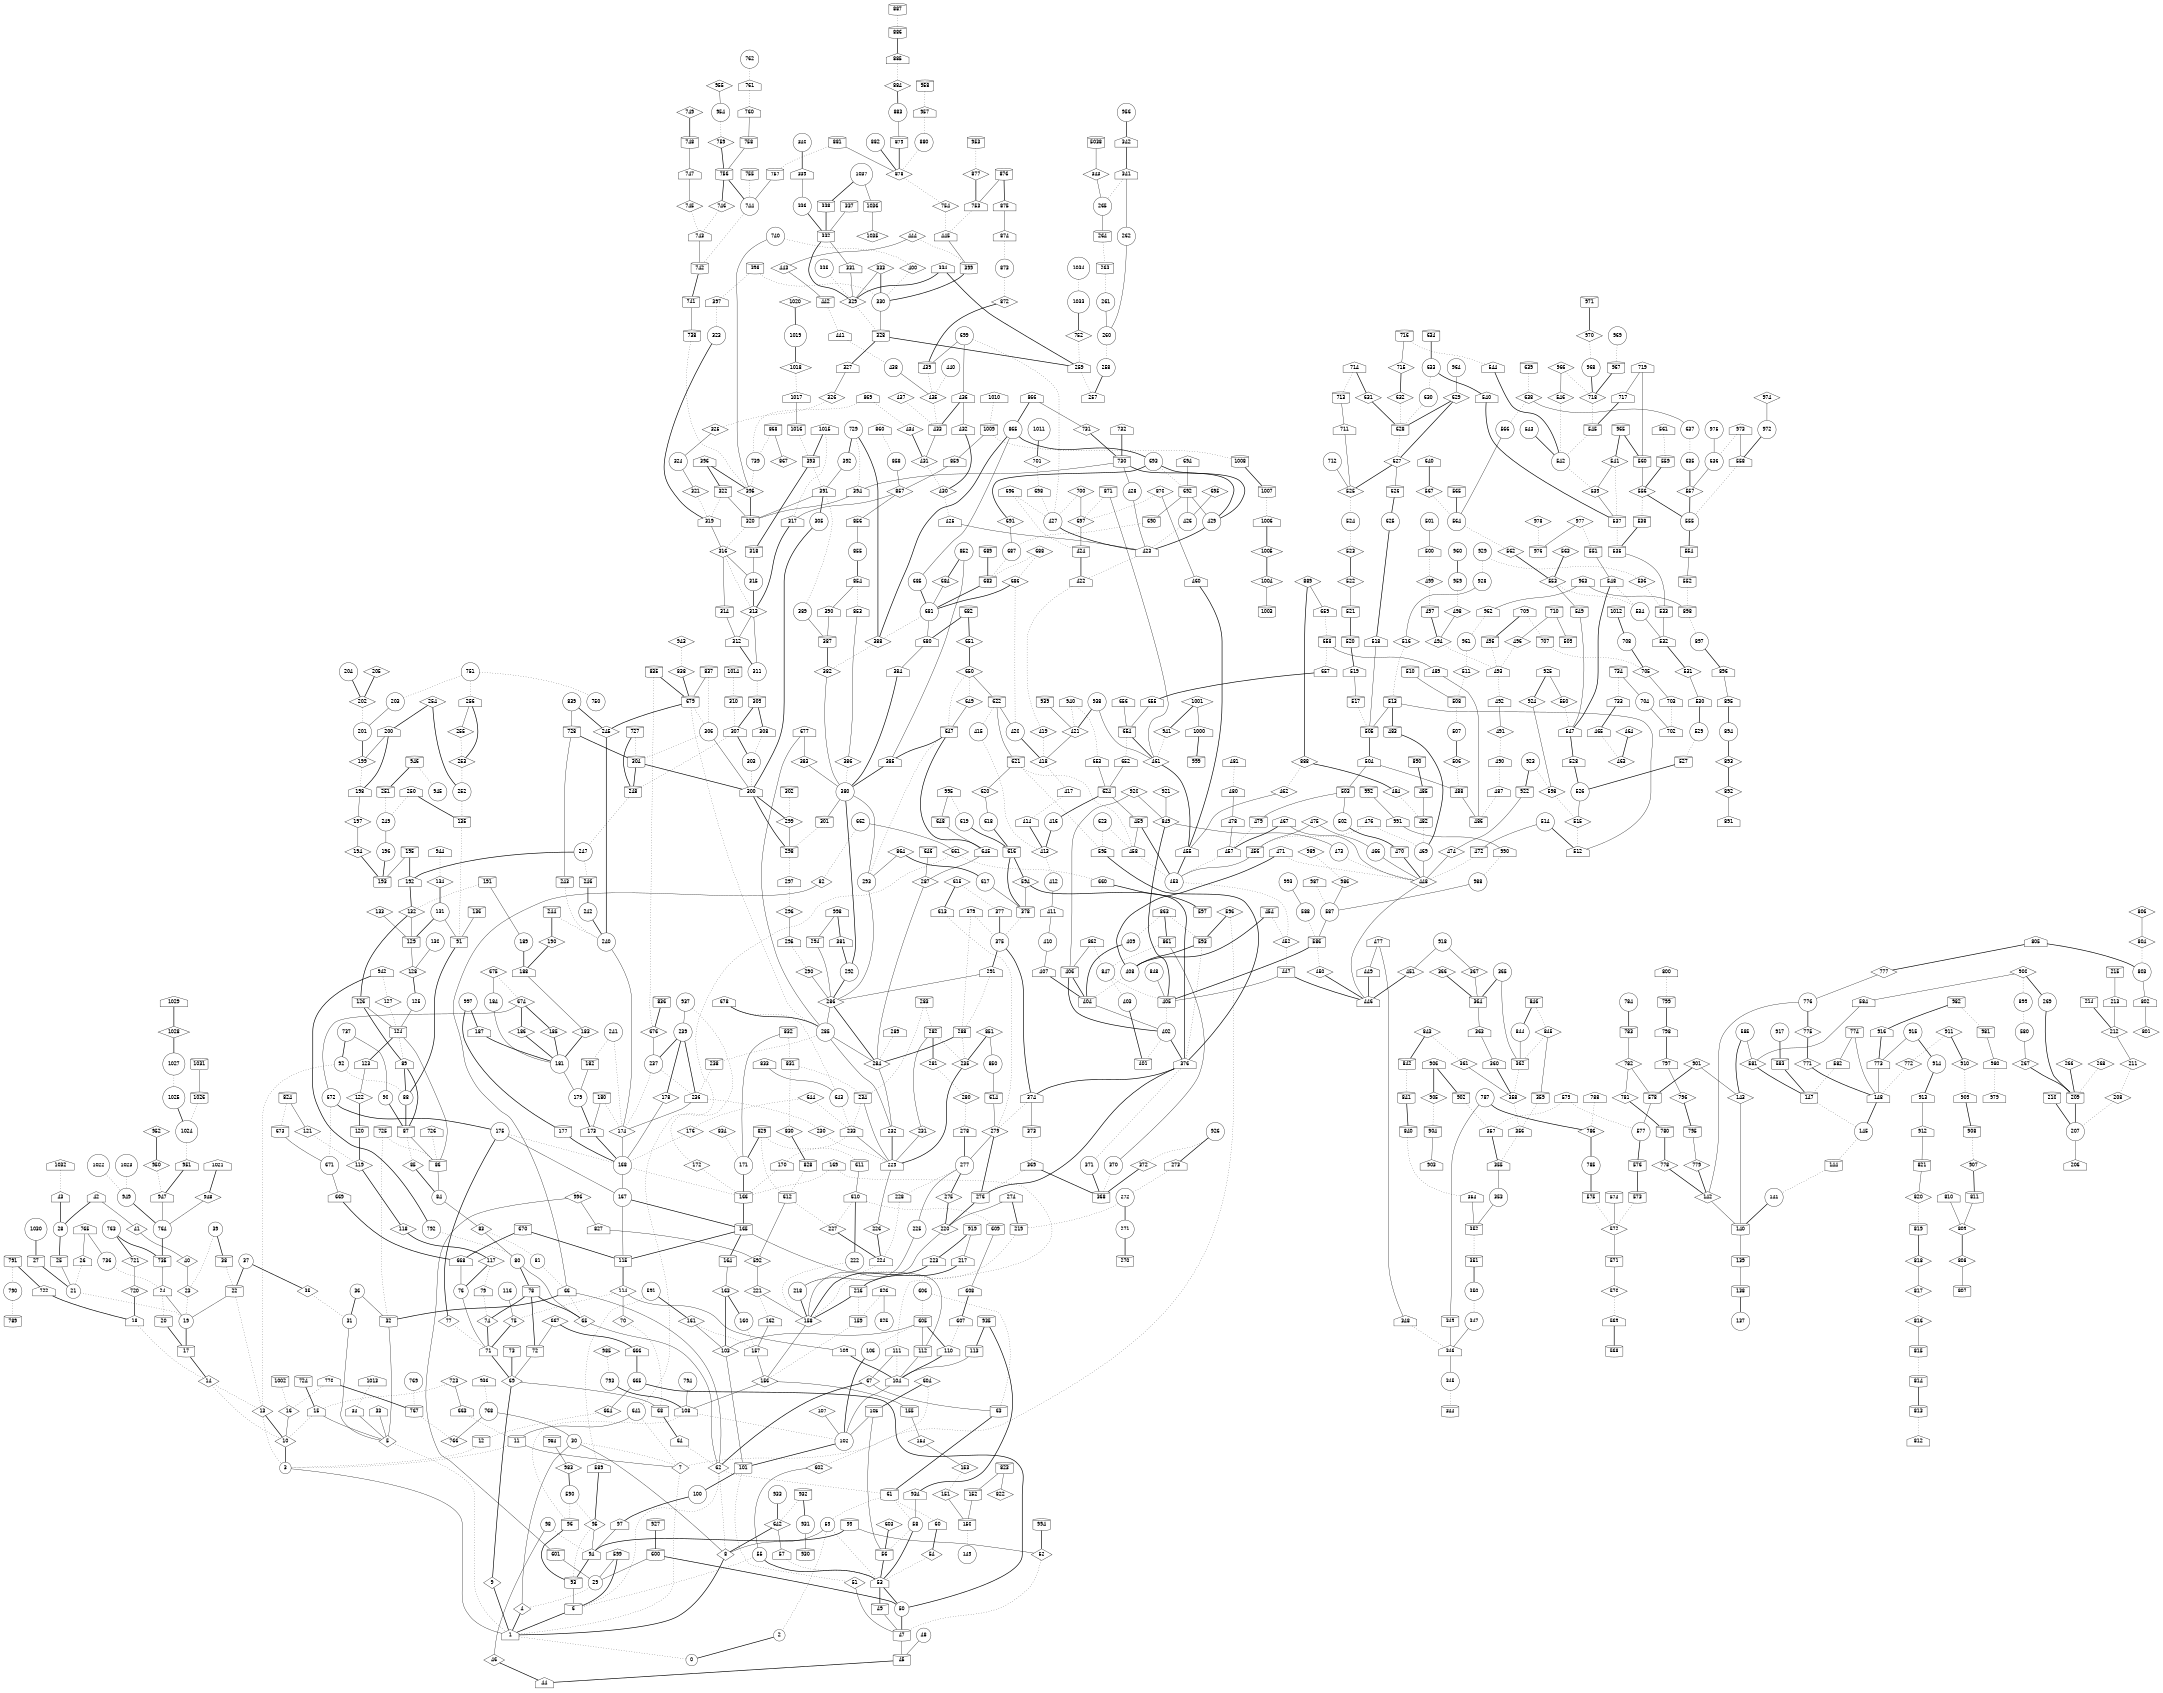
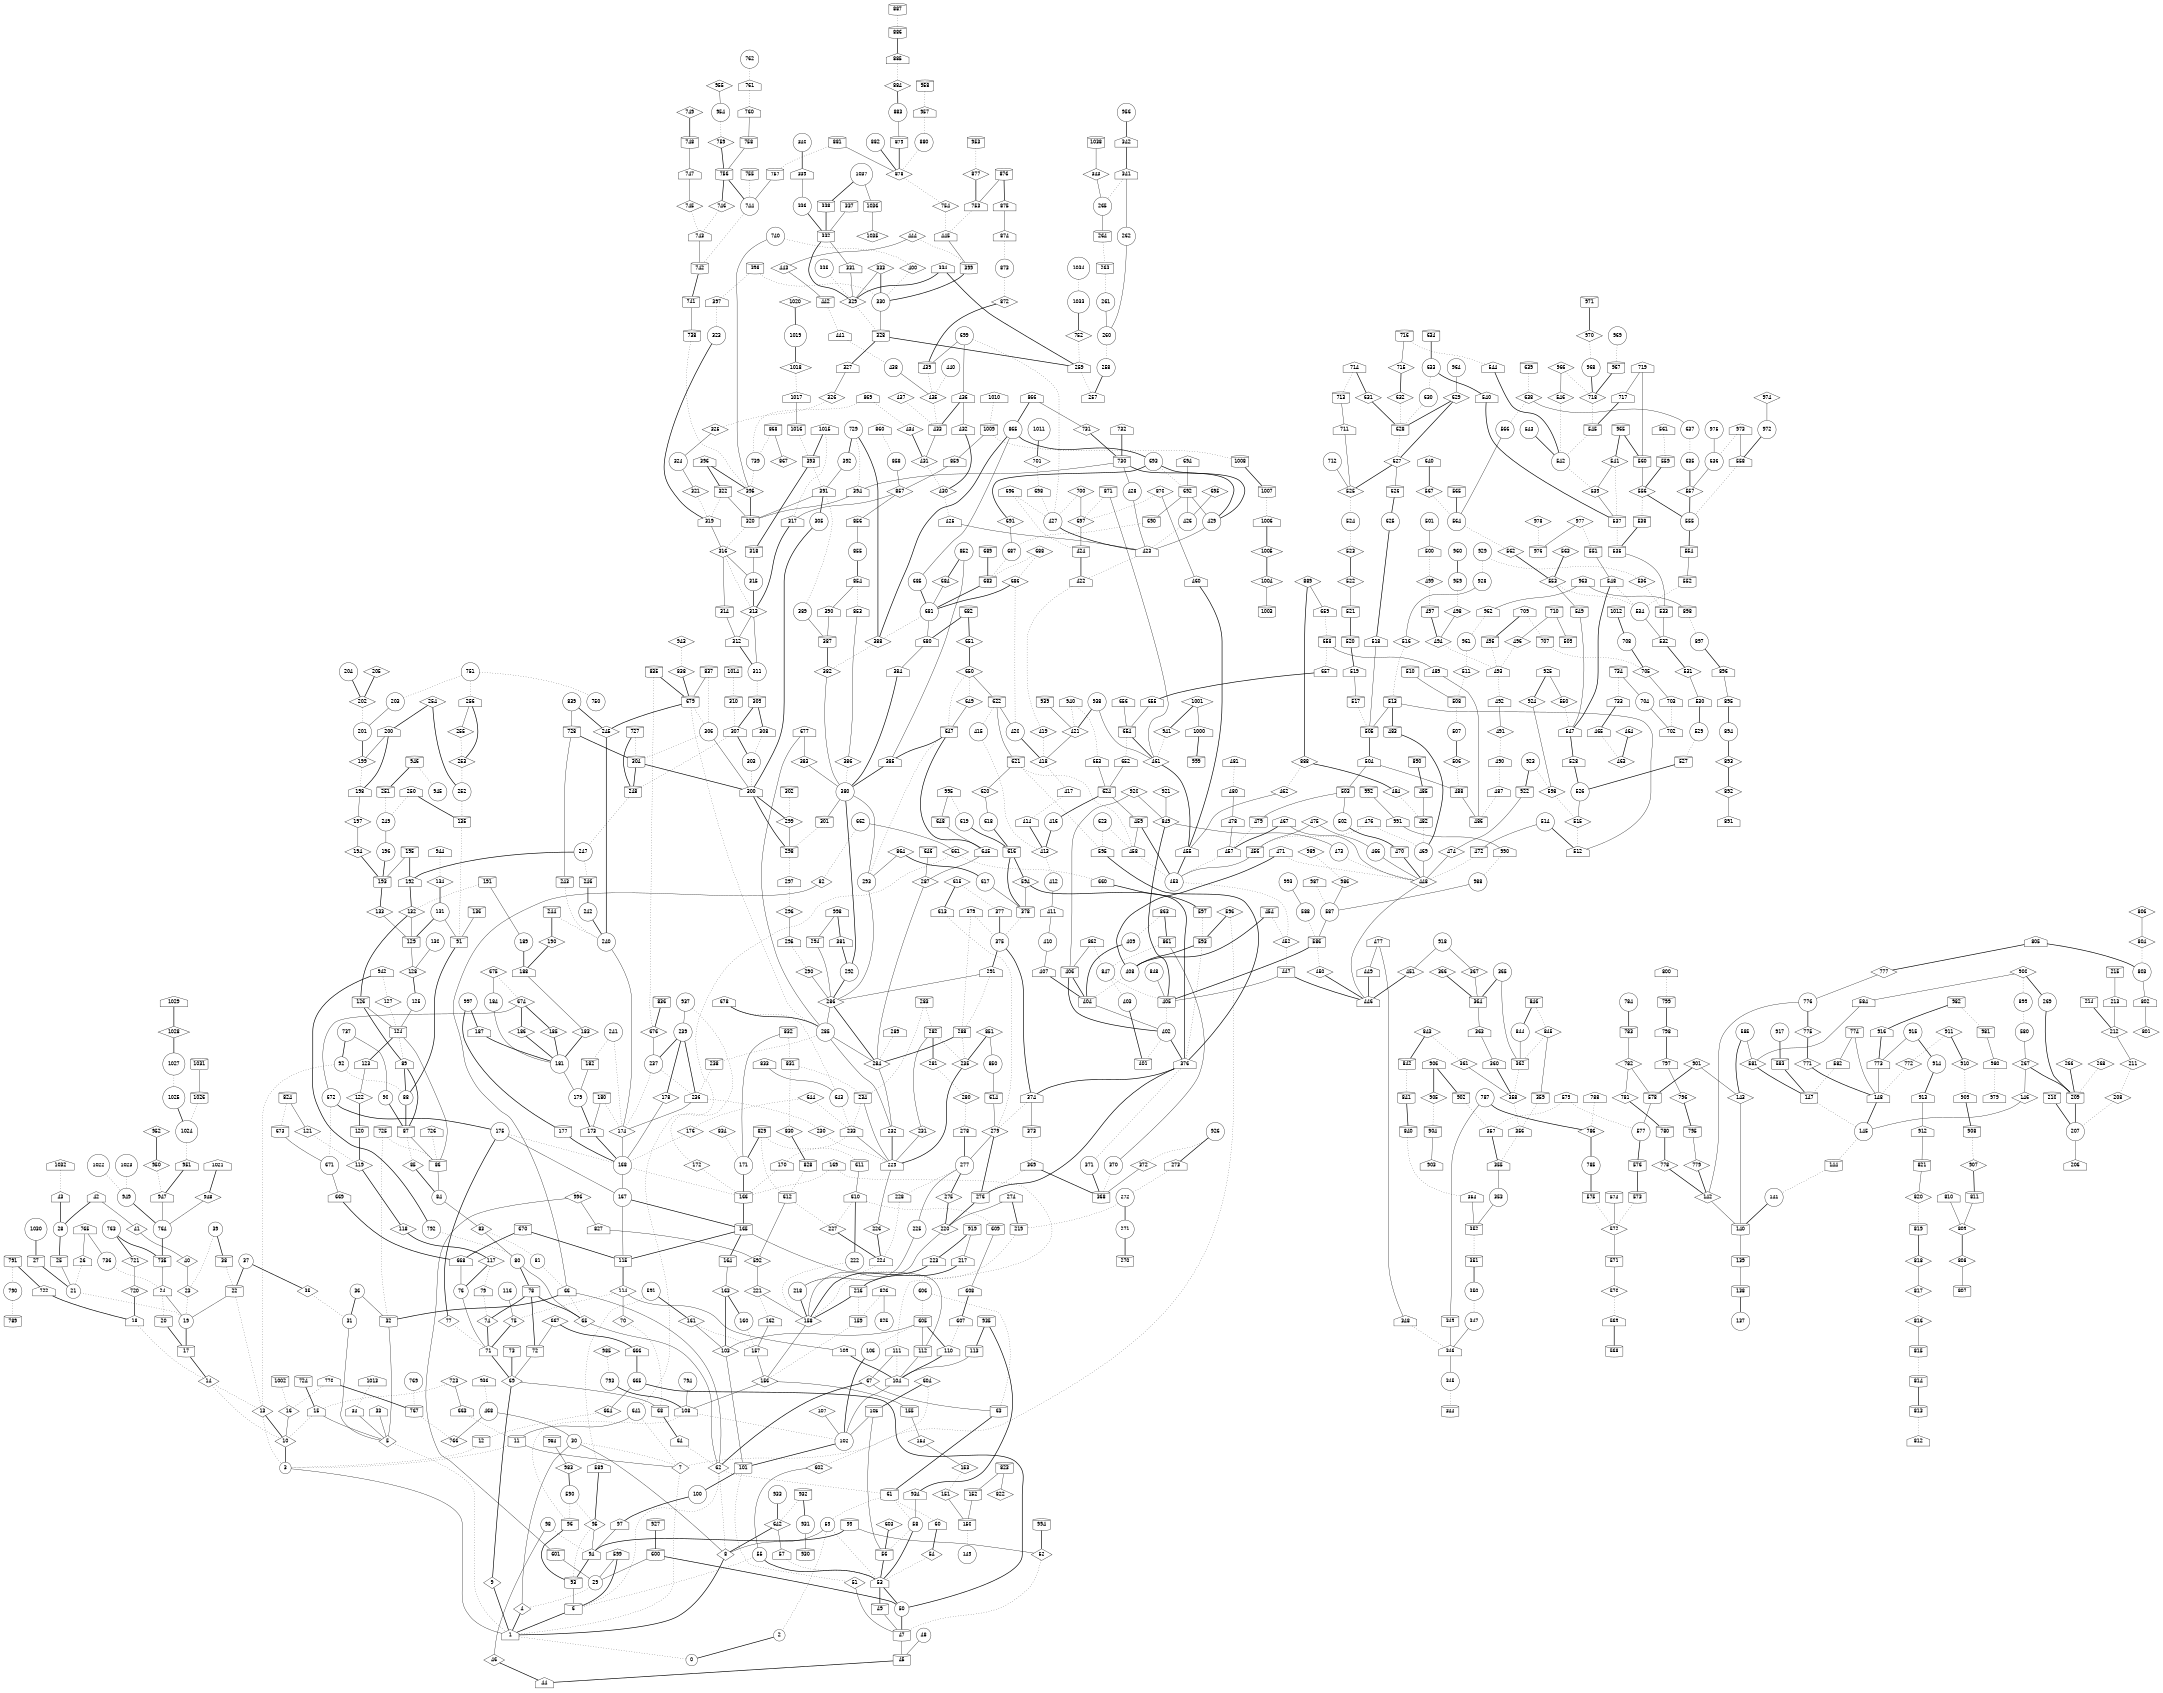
(1096, 142) -> (1096, 142)
(1182, 539) -> (1182, 539)
(1687, 597) -> (1667, 594)
none -> (381, 897)
(1183, 927) -> (1202, 927)
none -> (2025, 1098)
(1123, 1180) -> (1123, 1180)
(489, 1411) -> (489, 1411)
